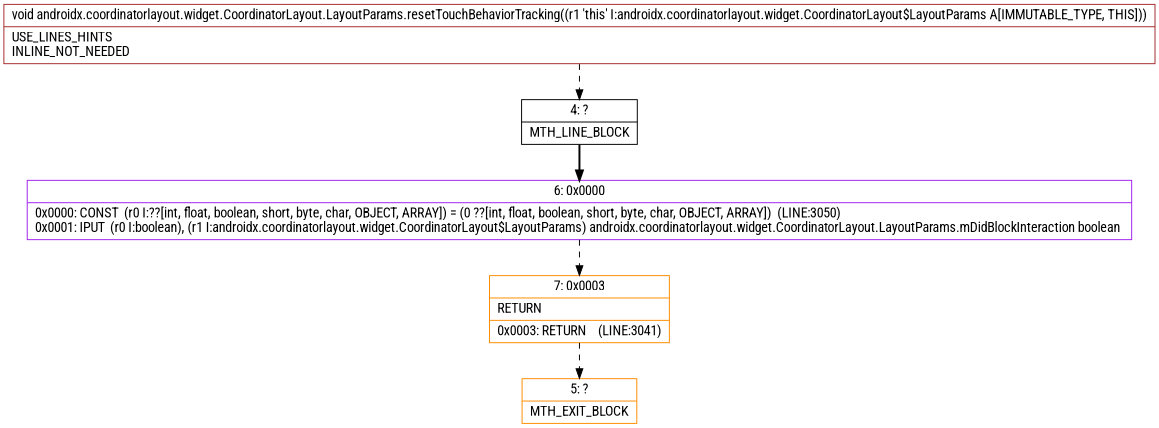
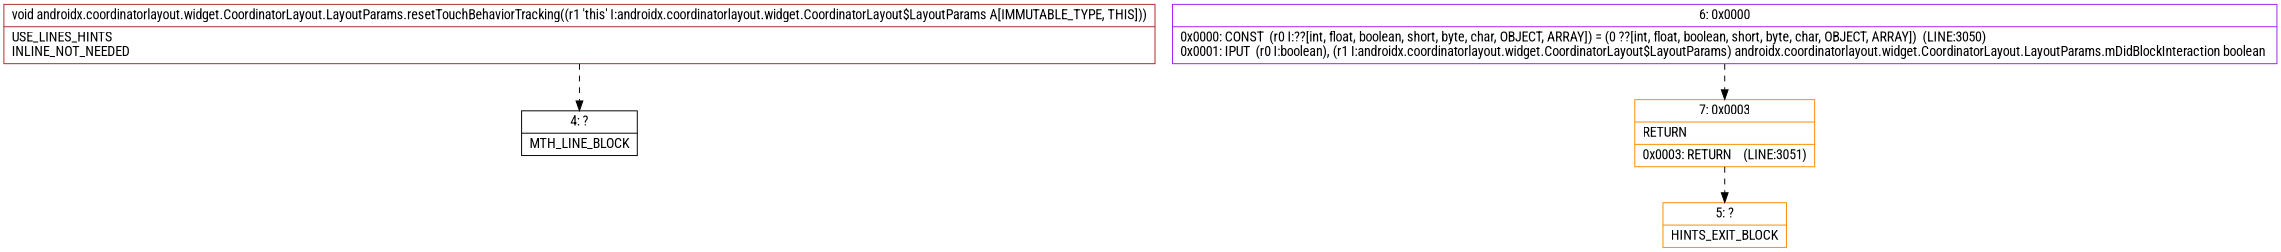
(579, 158) -> none
(579, 331) -> (1725, 155)
(579, 412) -> (1725, 236)
